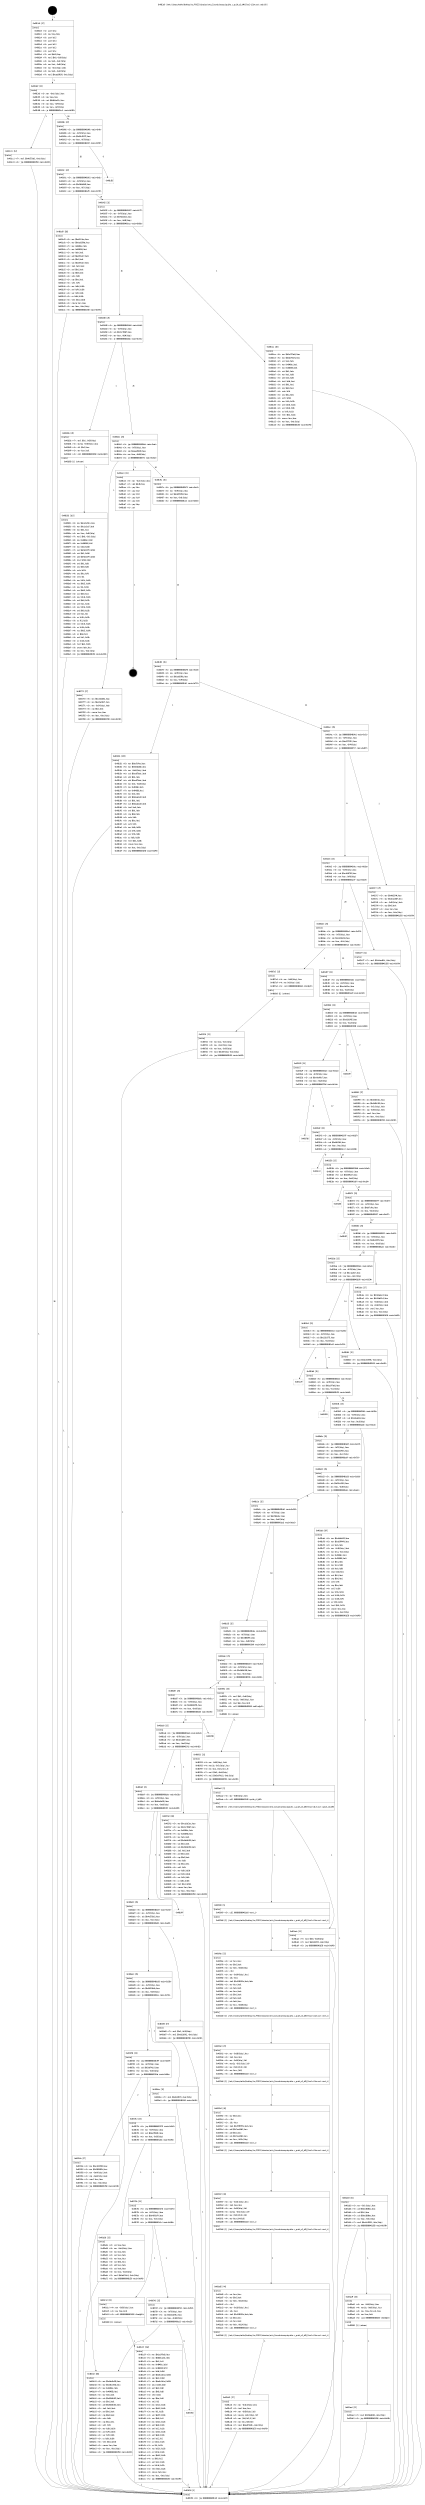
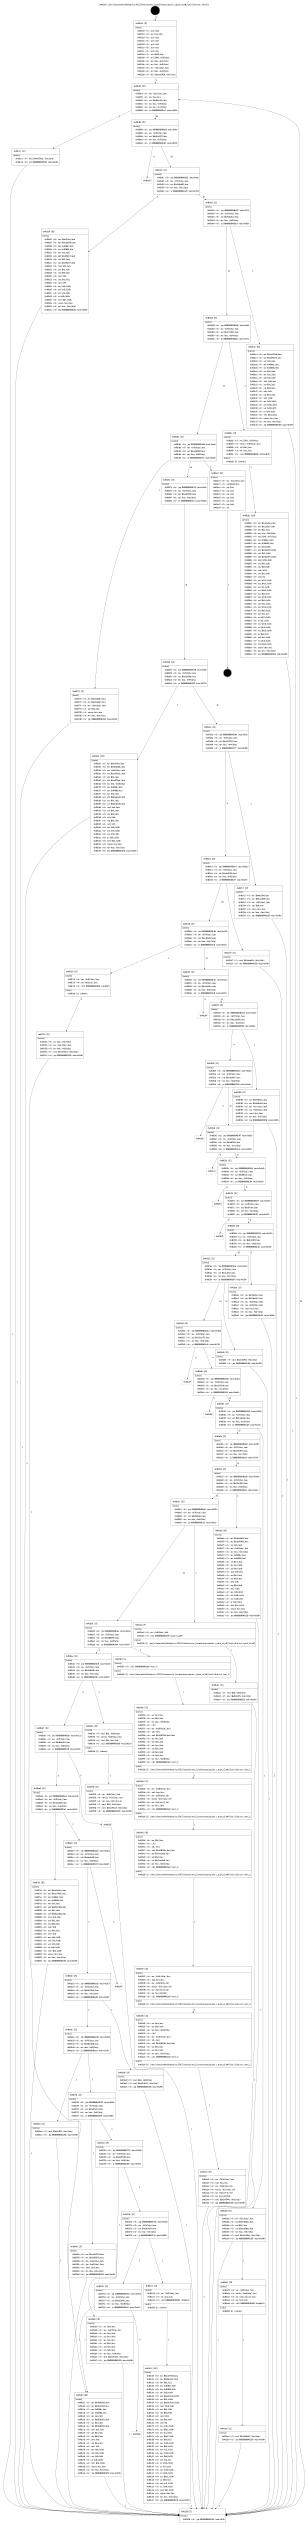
(346, 1050) -> (204, 1004)
(272, 1856) -> (140, 1652)
(209, 2134) -> (192, 2150)
